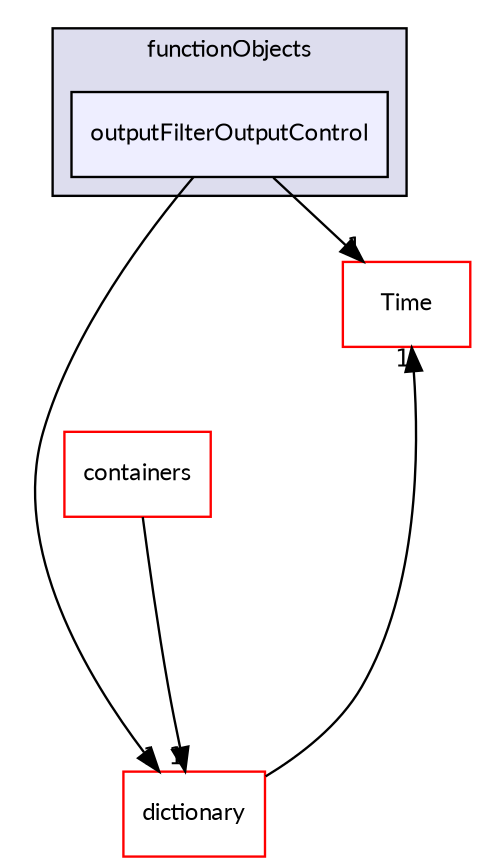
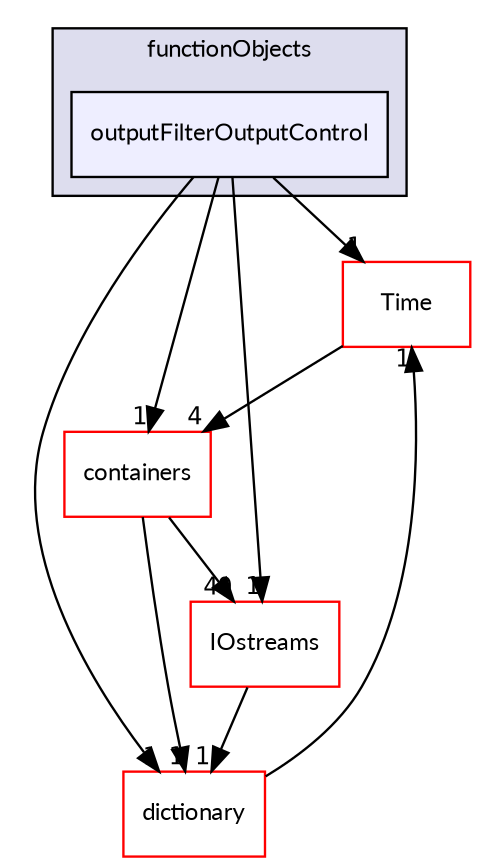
none -> (187, 293)
none -> (284, 382)
none -> (265, 644)
